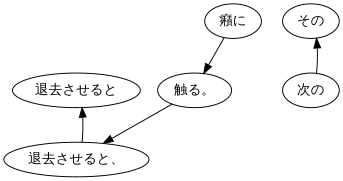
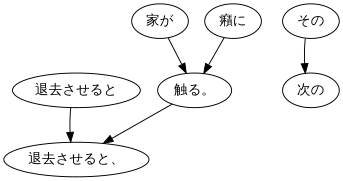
none -> (160, 21)
(317, 61) -> (304, 51)
(83, 130) -> (70, 120)
